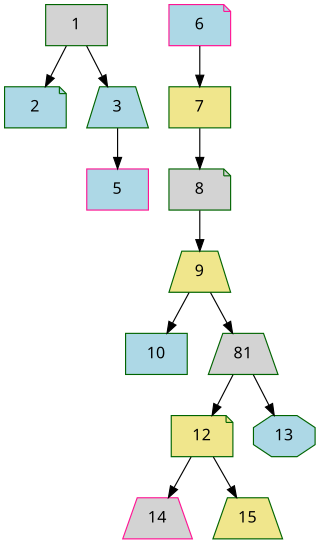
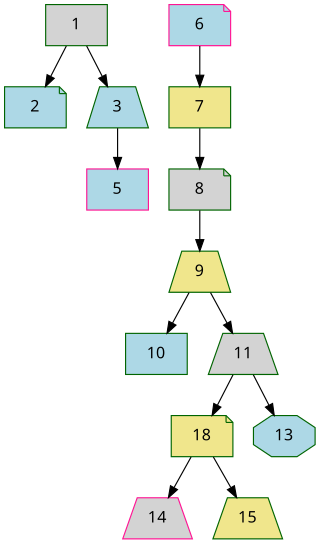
(243, 354) -> (243, 354)
(202, 436) -> (202, 436)
